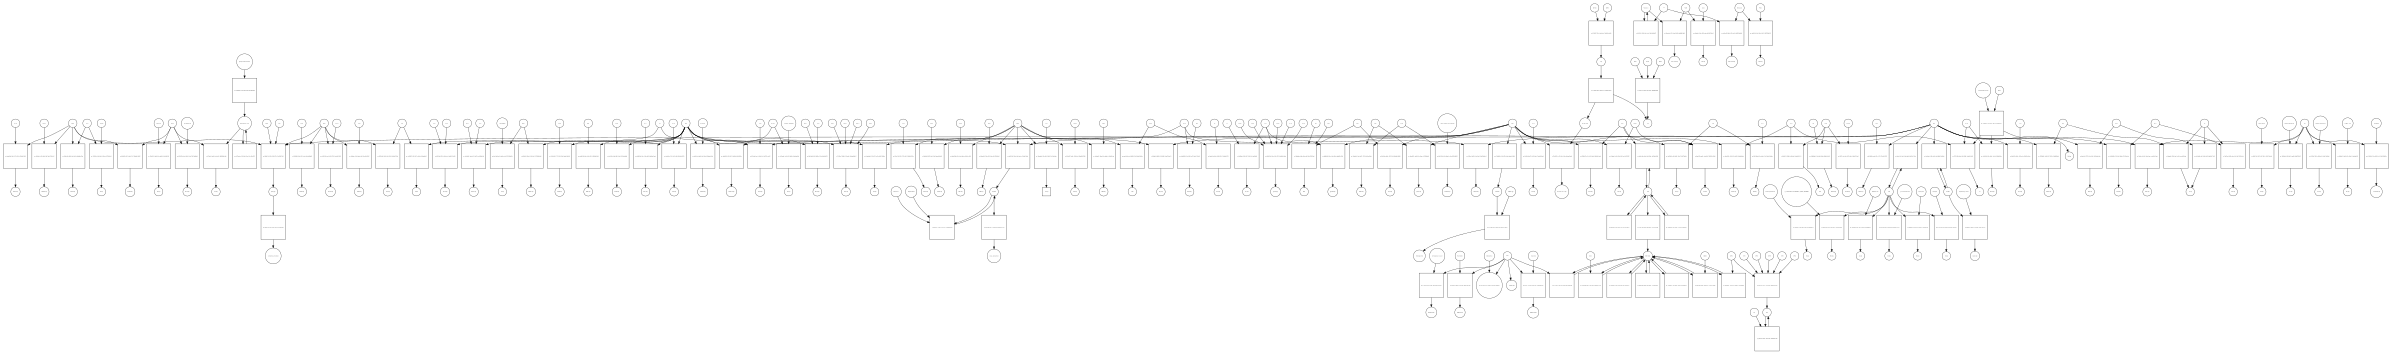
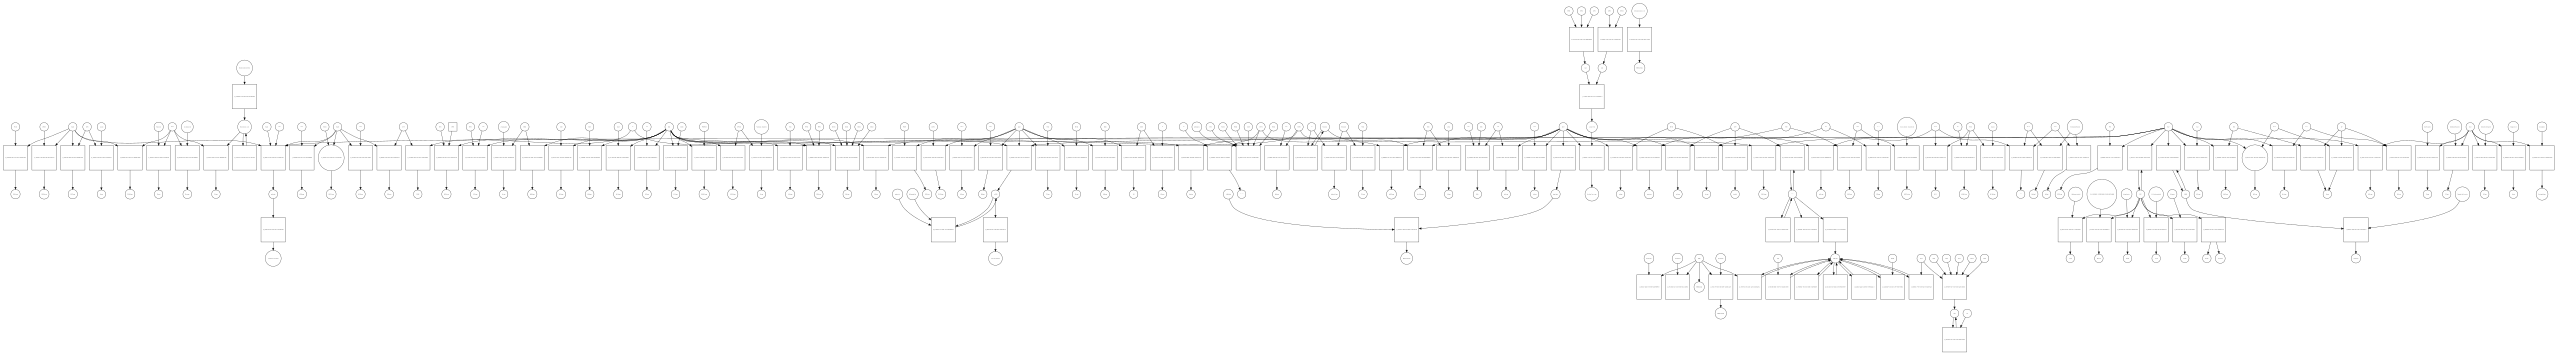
(1631, 103) -> (1588, 77)
(447, 123) -> (453, 127)
none -> (1497, 139)
(1991, 139) -> (2064, 141)
(1977, 140) -> (2042, 139)
(330, 156) -> (331, 158)
(2090, 156) -> (2255, 158)
(1275, 176) -> (1220, 141)
(1046, 192) -> (1048, 194)
(1920, 205) -> (2217, 247)
(1638, 206) -> none
(1476, 268) -> none
(1489, 285) -> (1678, 287)
(1460, 312) -> none
